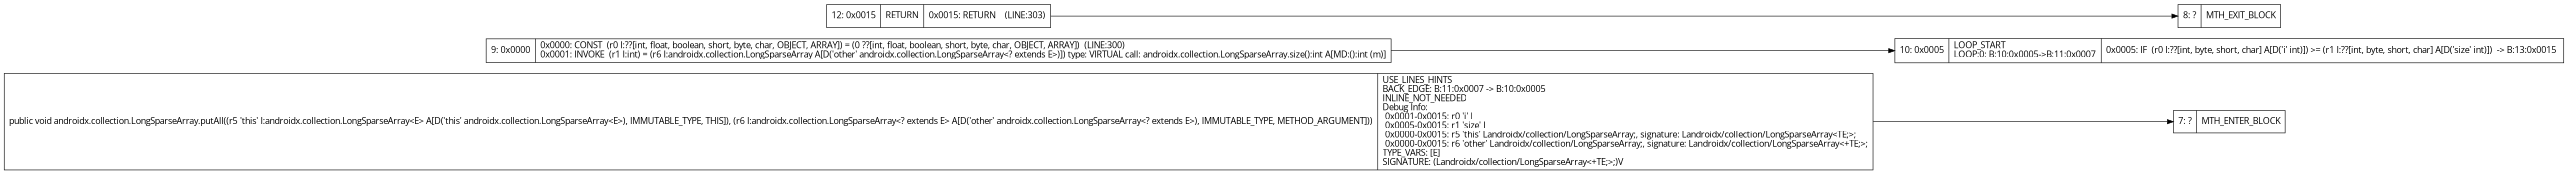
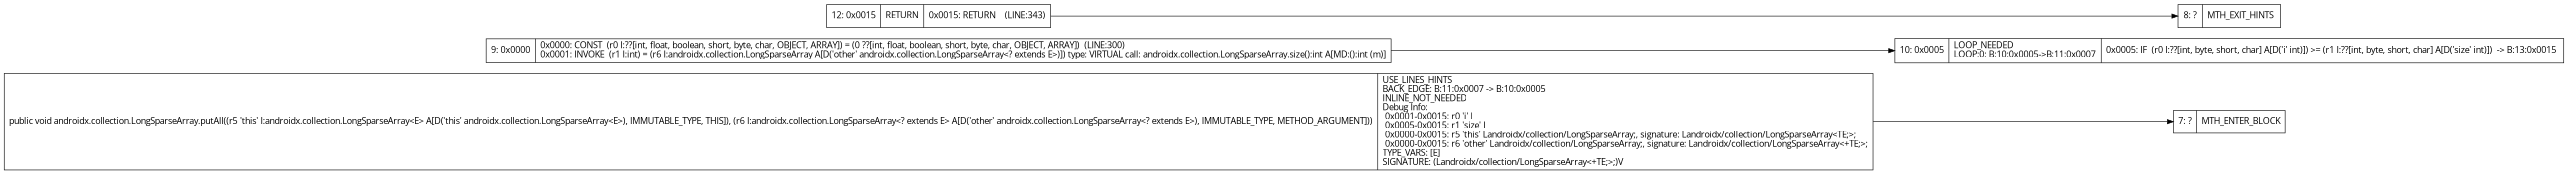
(987, 16) -> (987, 16)
(2241, 16) -> (2241, 16)
(1980, 46) -> (1984, 46)
